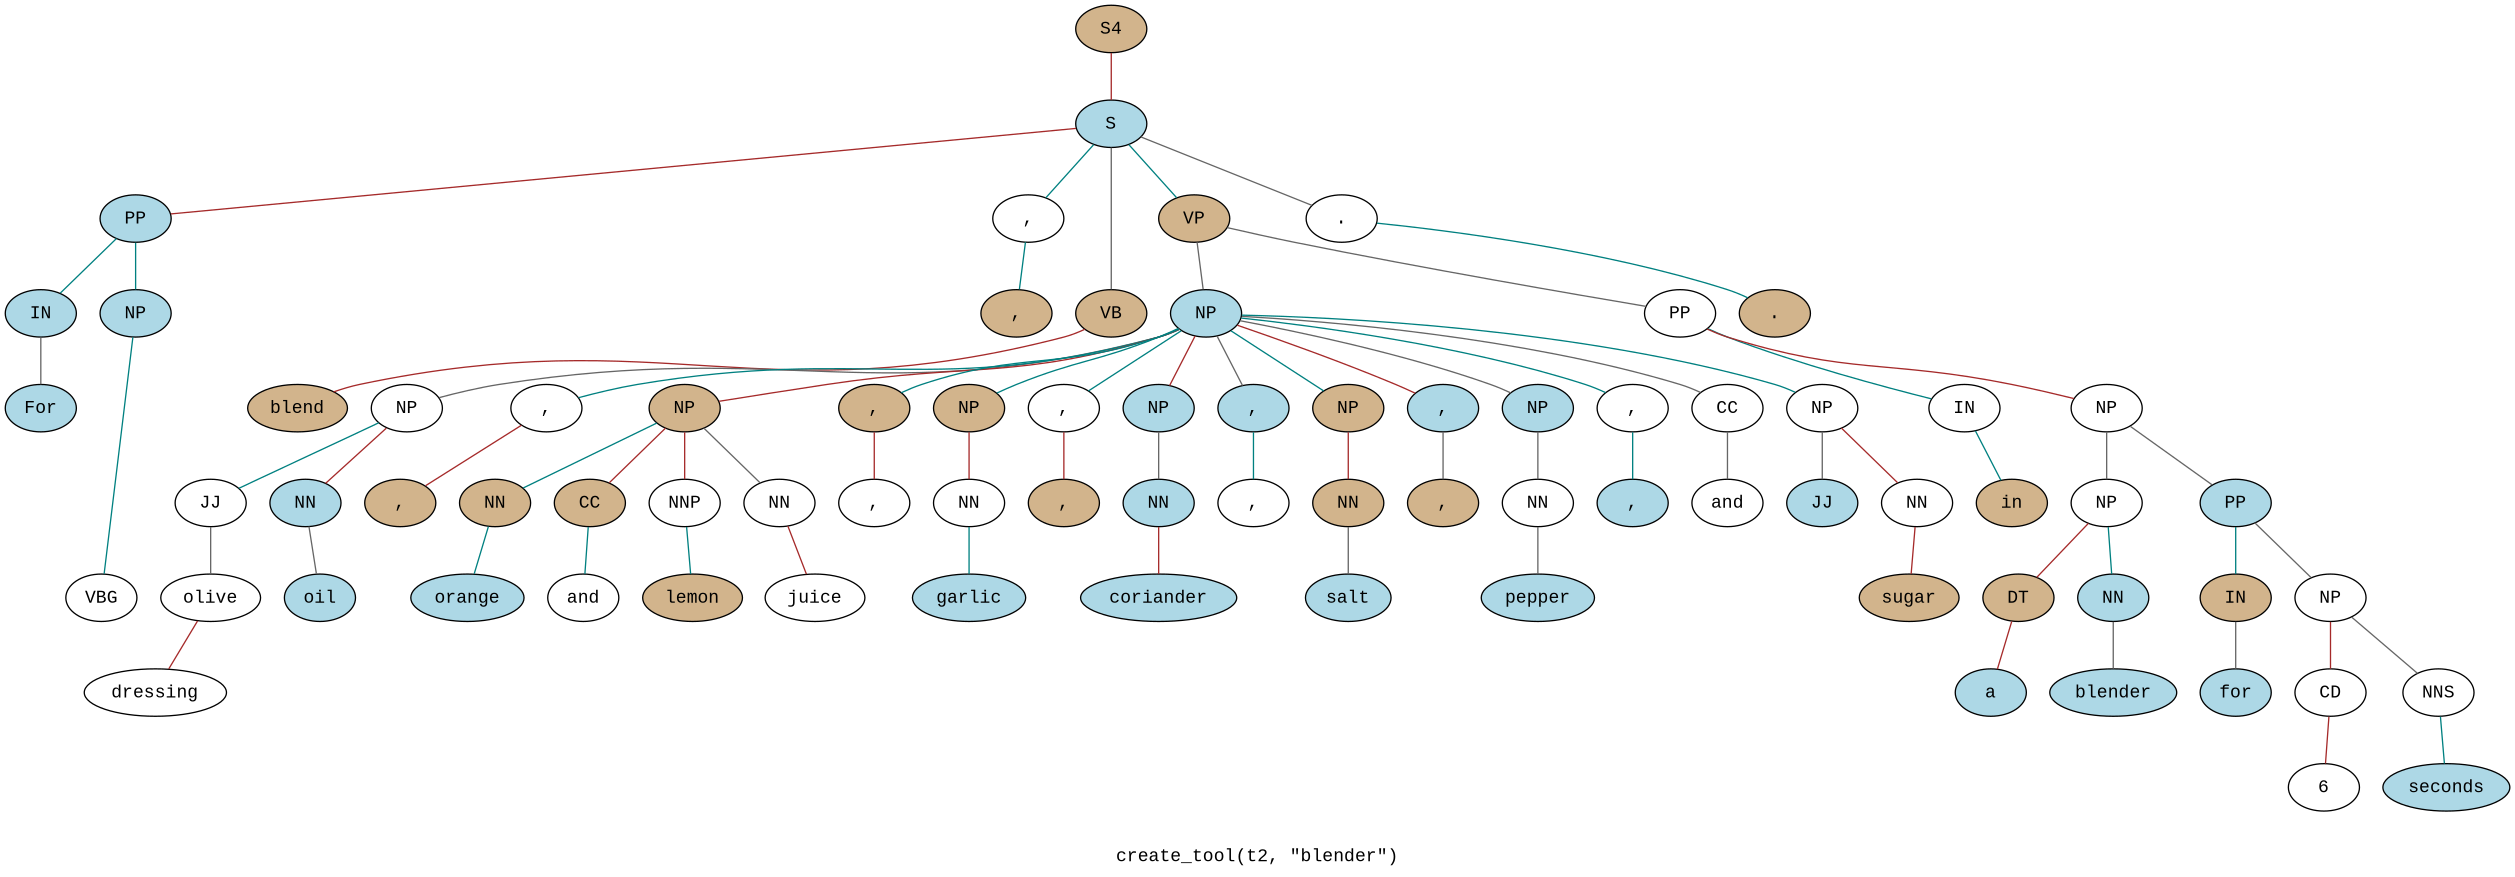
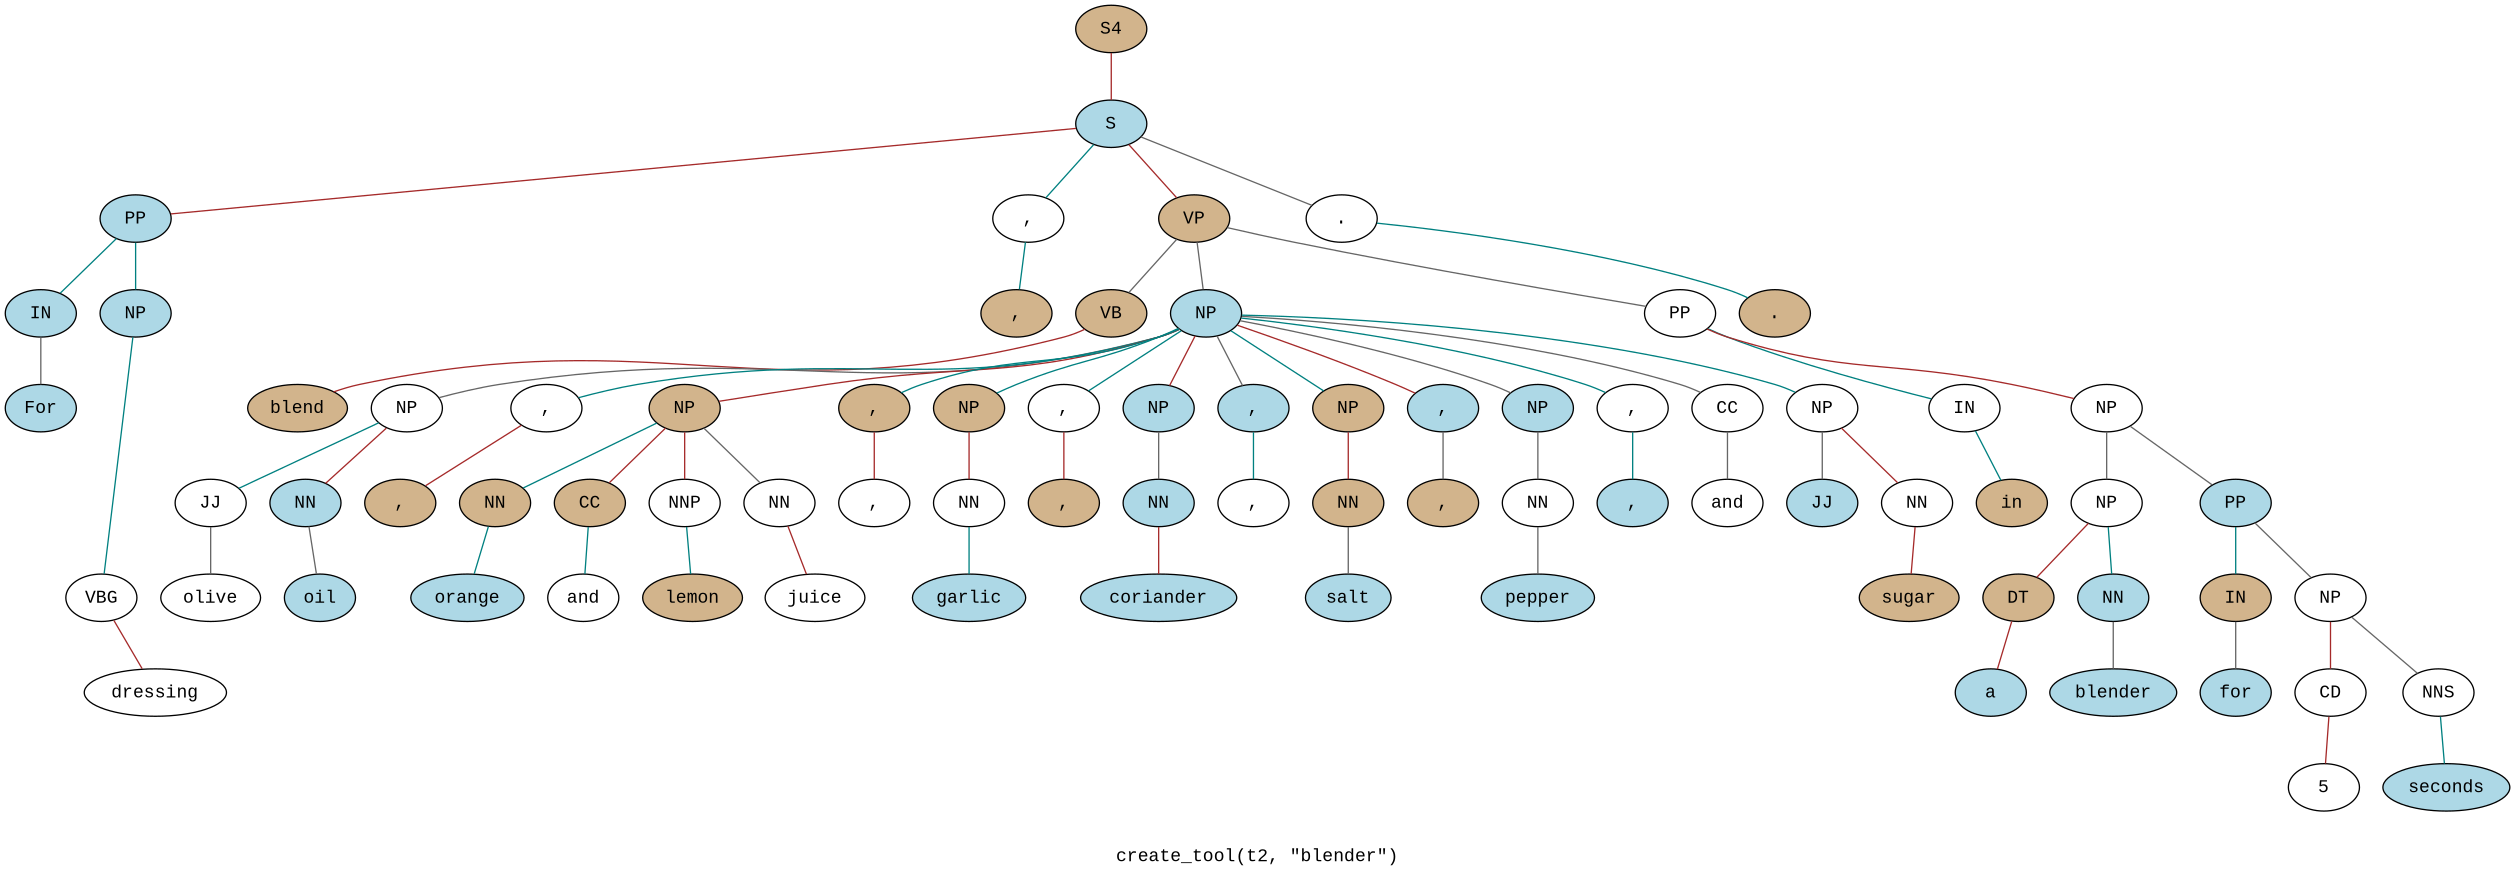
(1153, 171) -> (1153, 171)
(1111, 219) -> (1153, 266)
(183, 645) -> (128, 645)
(2324, 787) -> (2324, 787)
